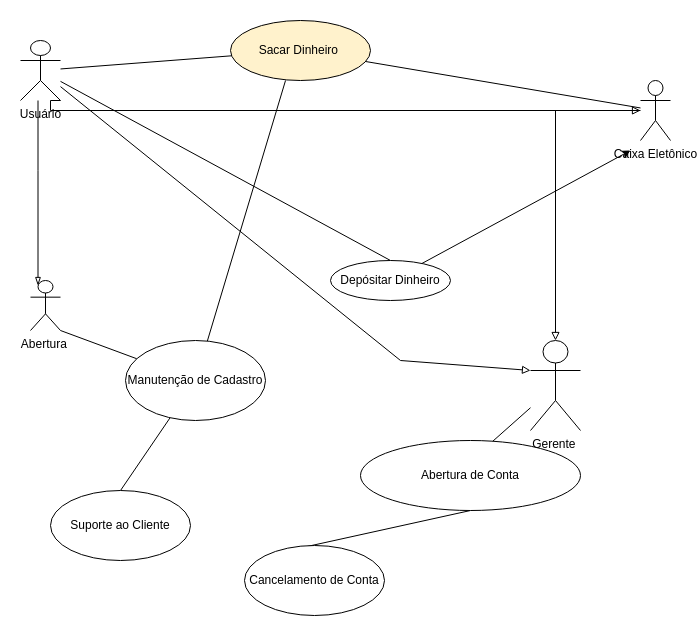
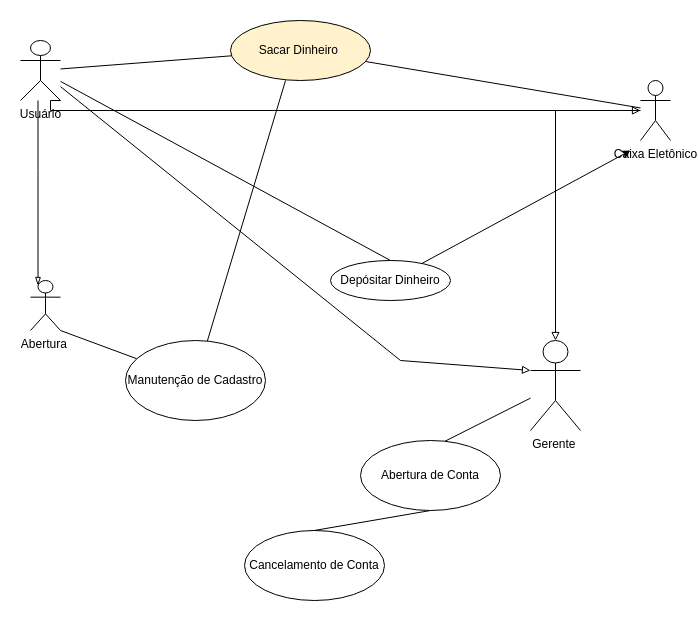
(145, 454) -> none
(471, 476) -> (431, 476)
(121, 526) -> none
(315, 581) -> (315, 566)
